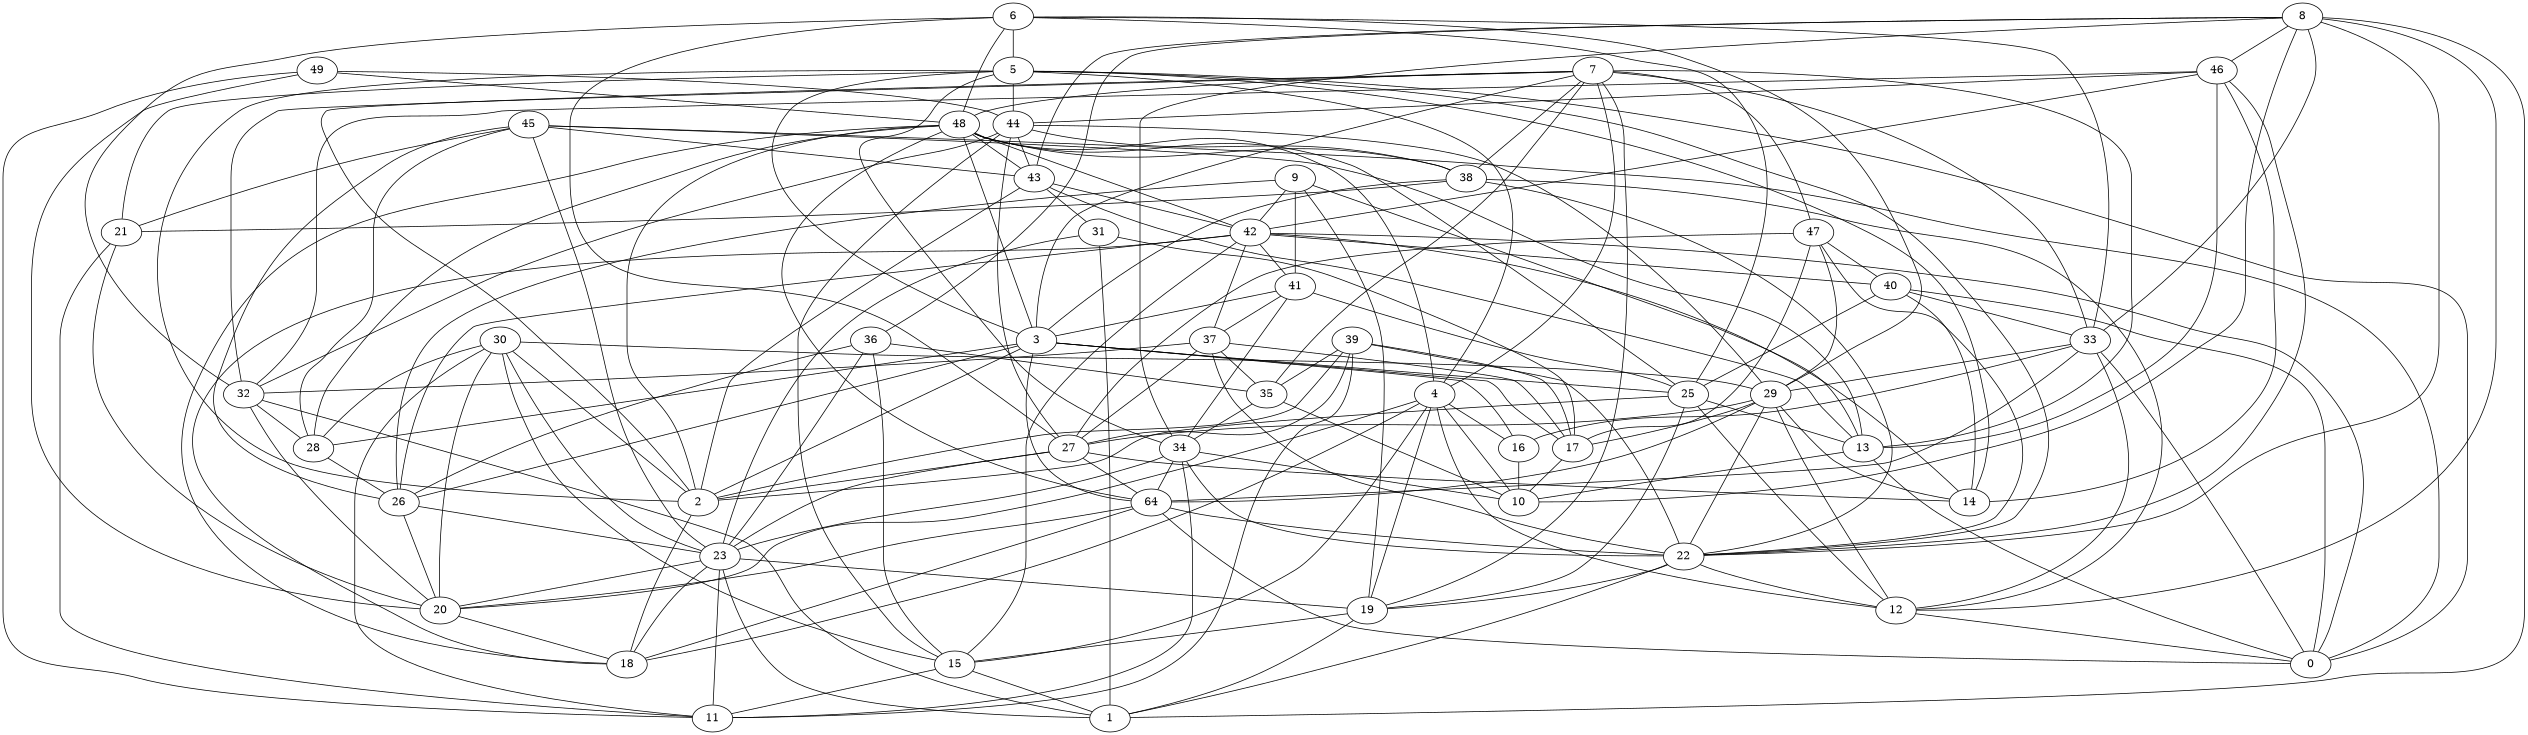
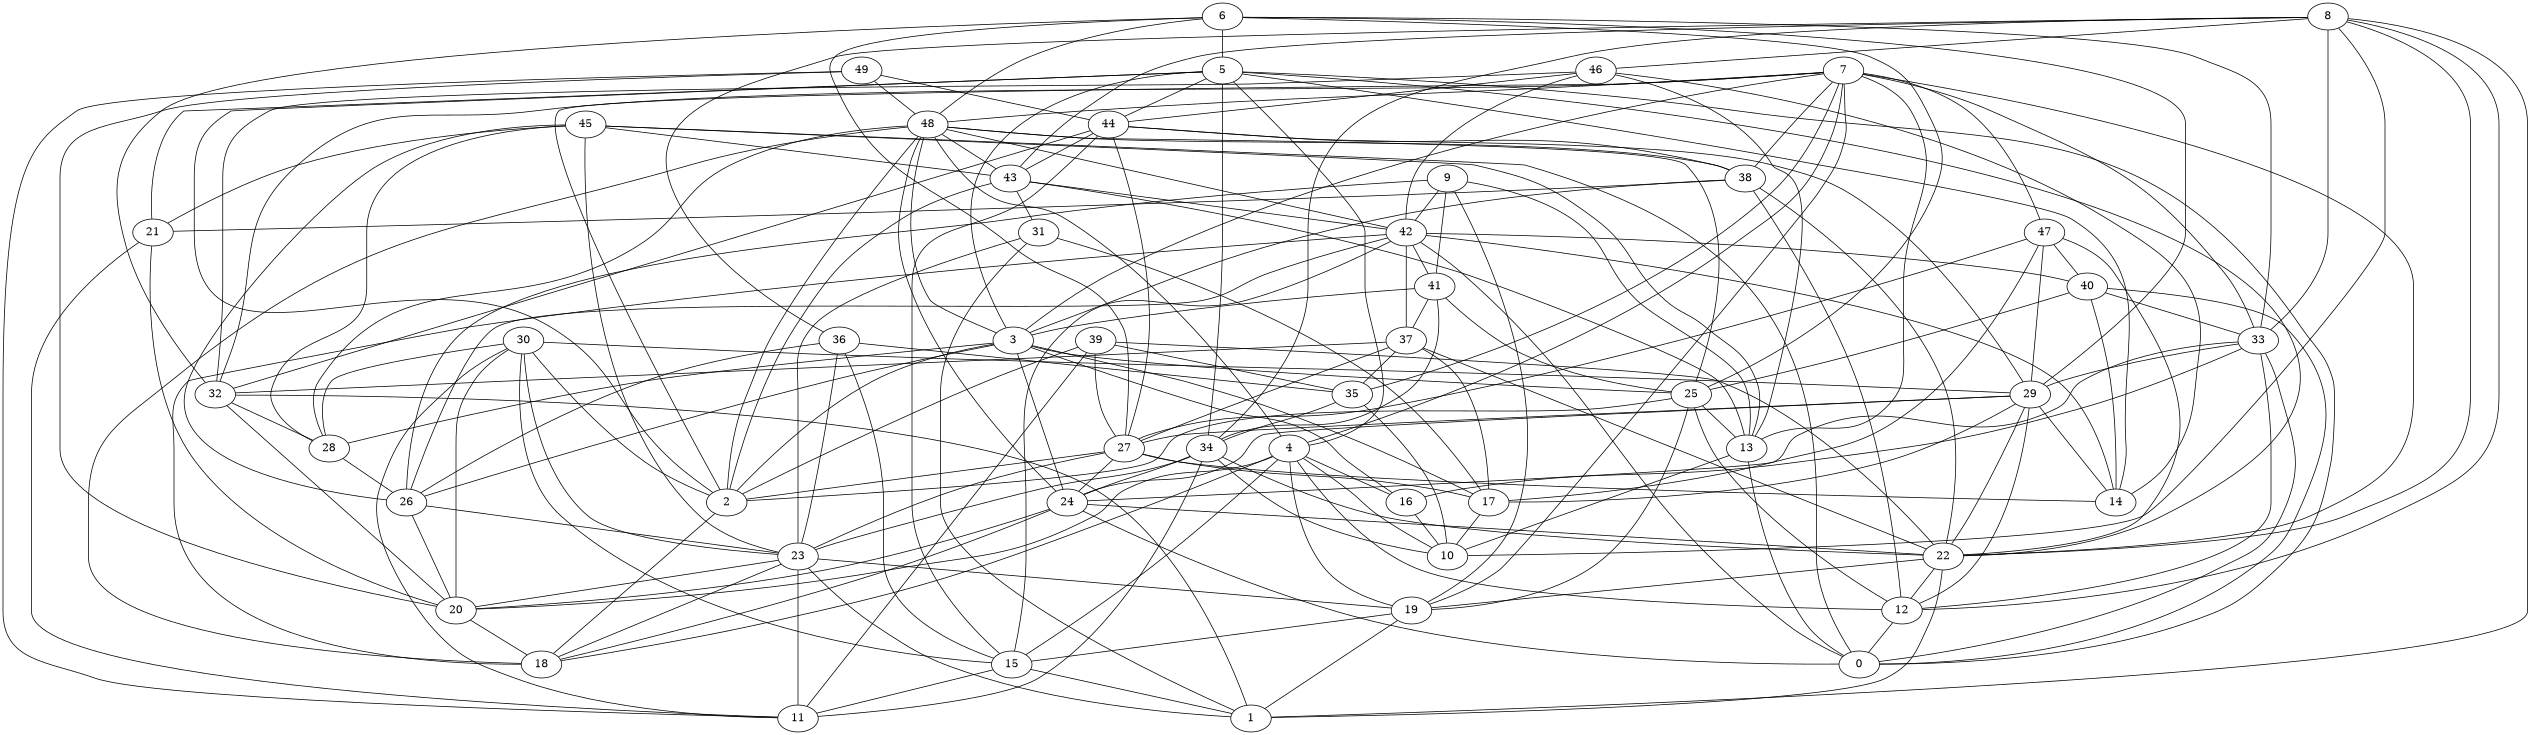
(1489, 365) -> (1306, 476)
(2177, 493) -> (2414, 296)
(1151, 502) -> (1067, 502)
